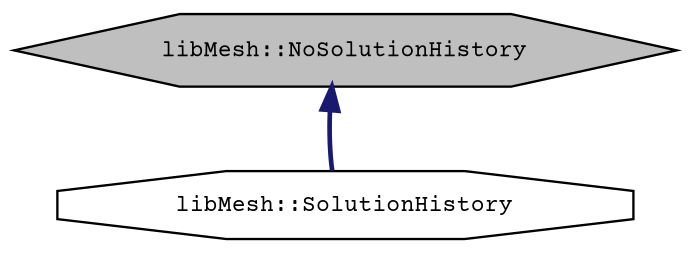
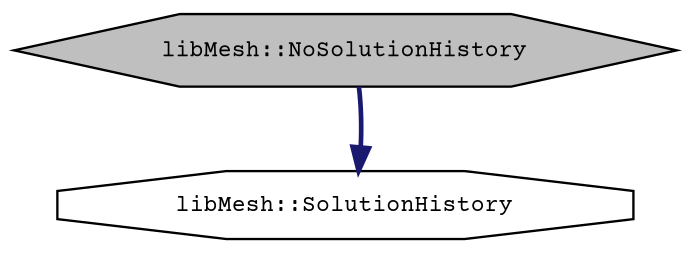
(330, 141) -> (361, 117)
